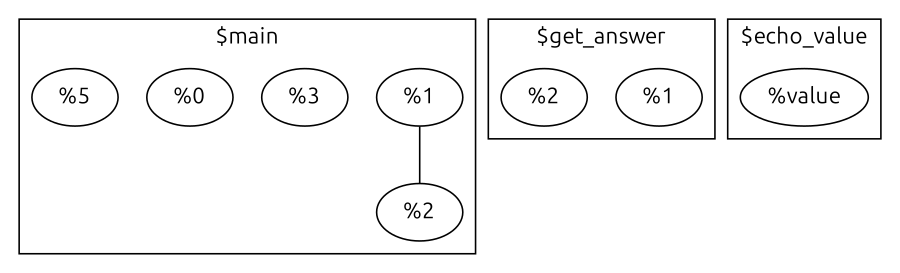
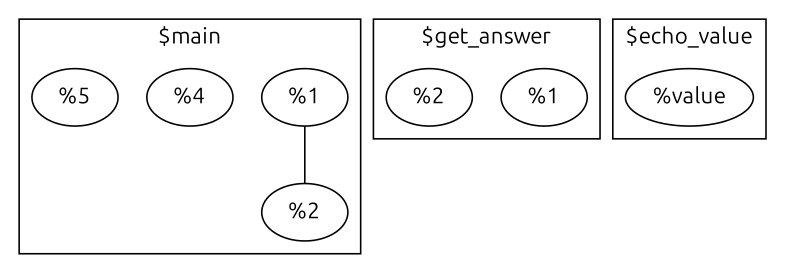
(190, 97) -> (190, 97)
(305, 97) -> none
